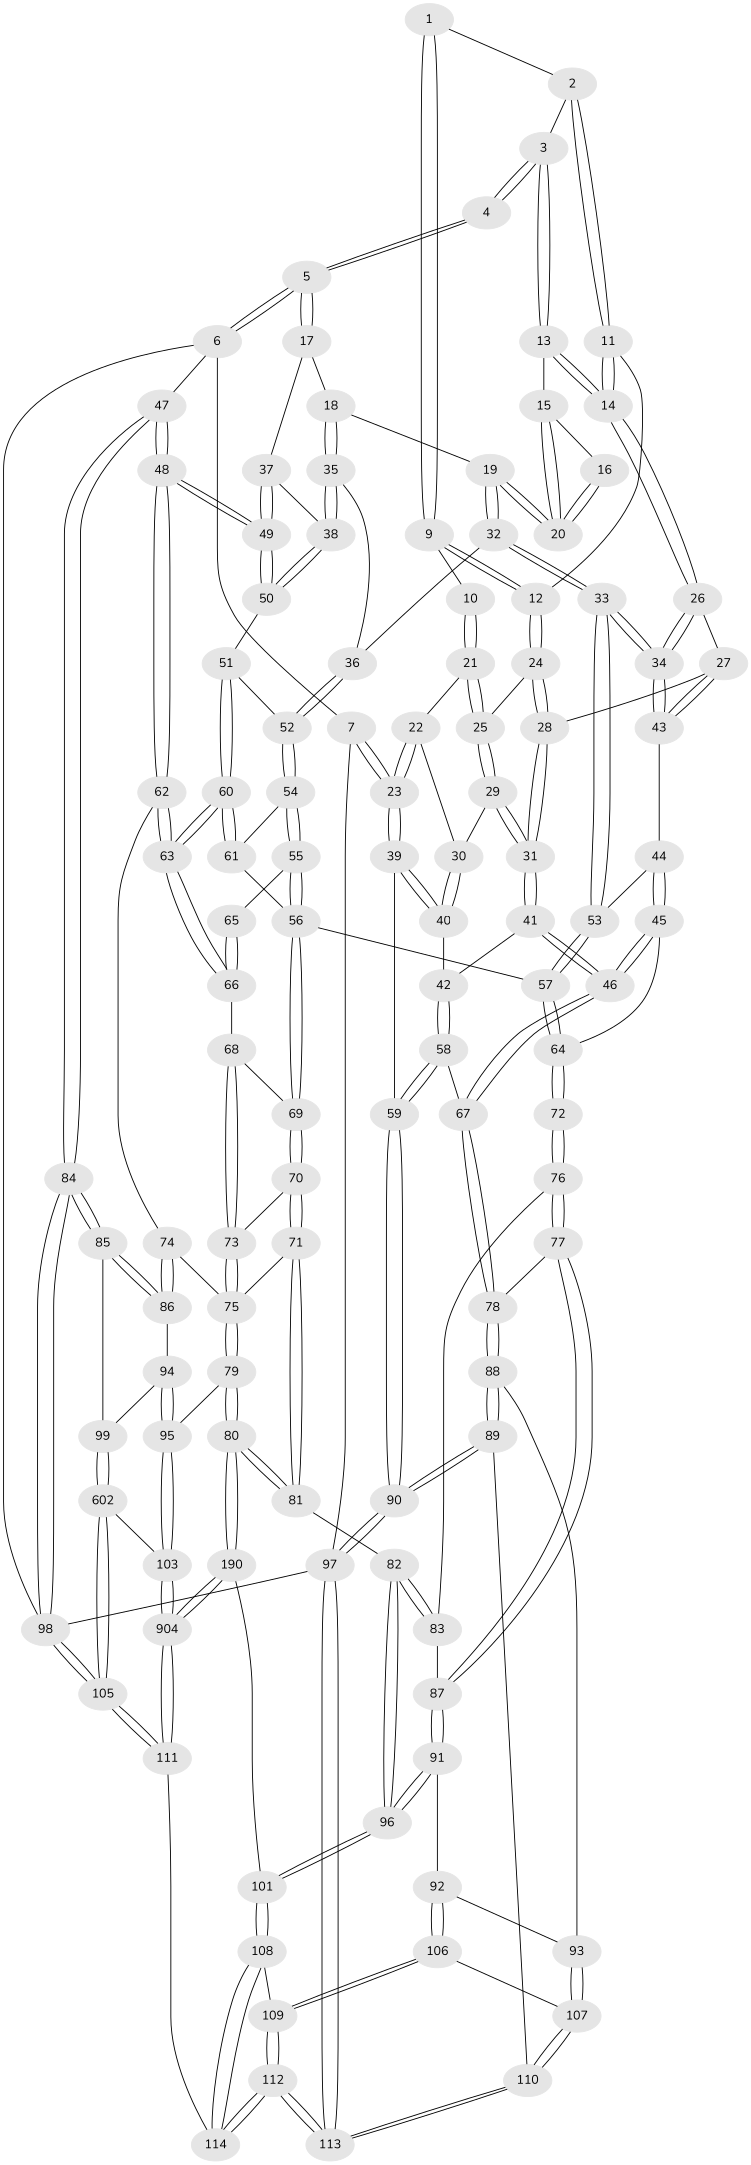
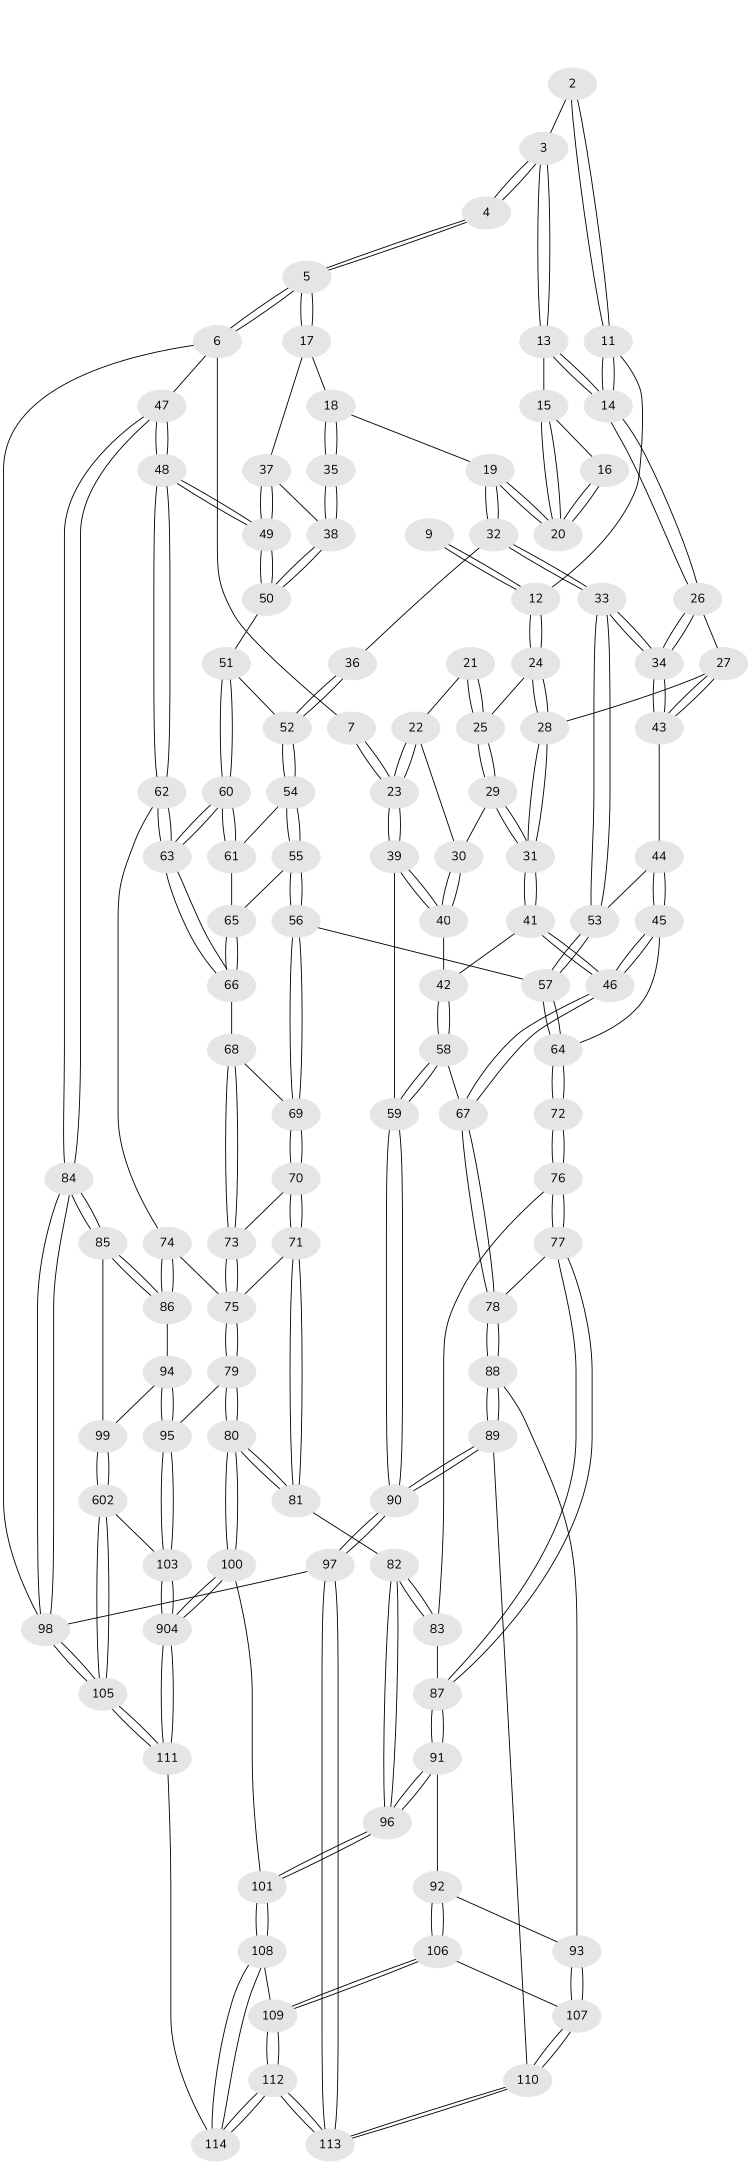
(429, 20) -> none
(369, 564) -> none
(470, 599) -> none
(260, 885) -> (232, 889)
(345, 1147) -> none
(232, 1565) -> (232, 1565)
